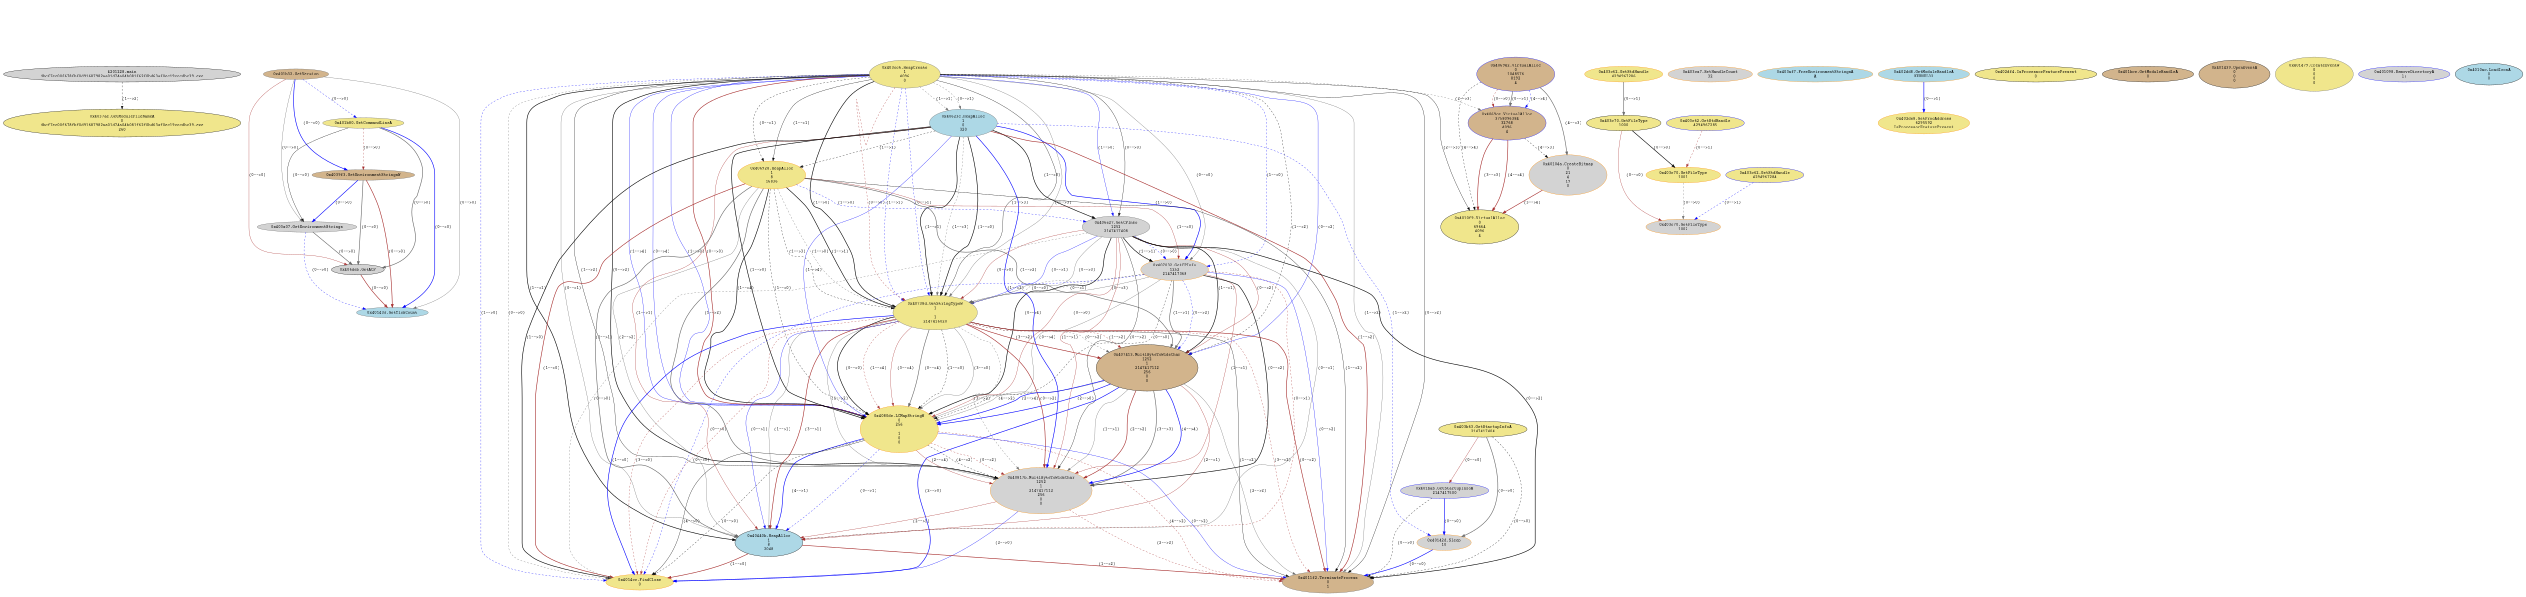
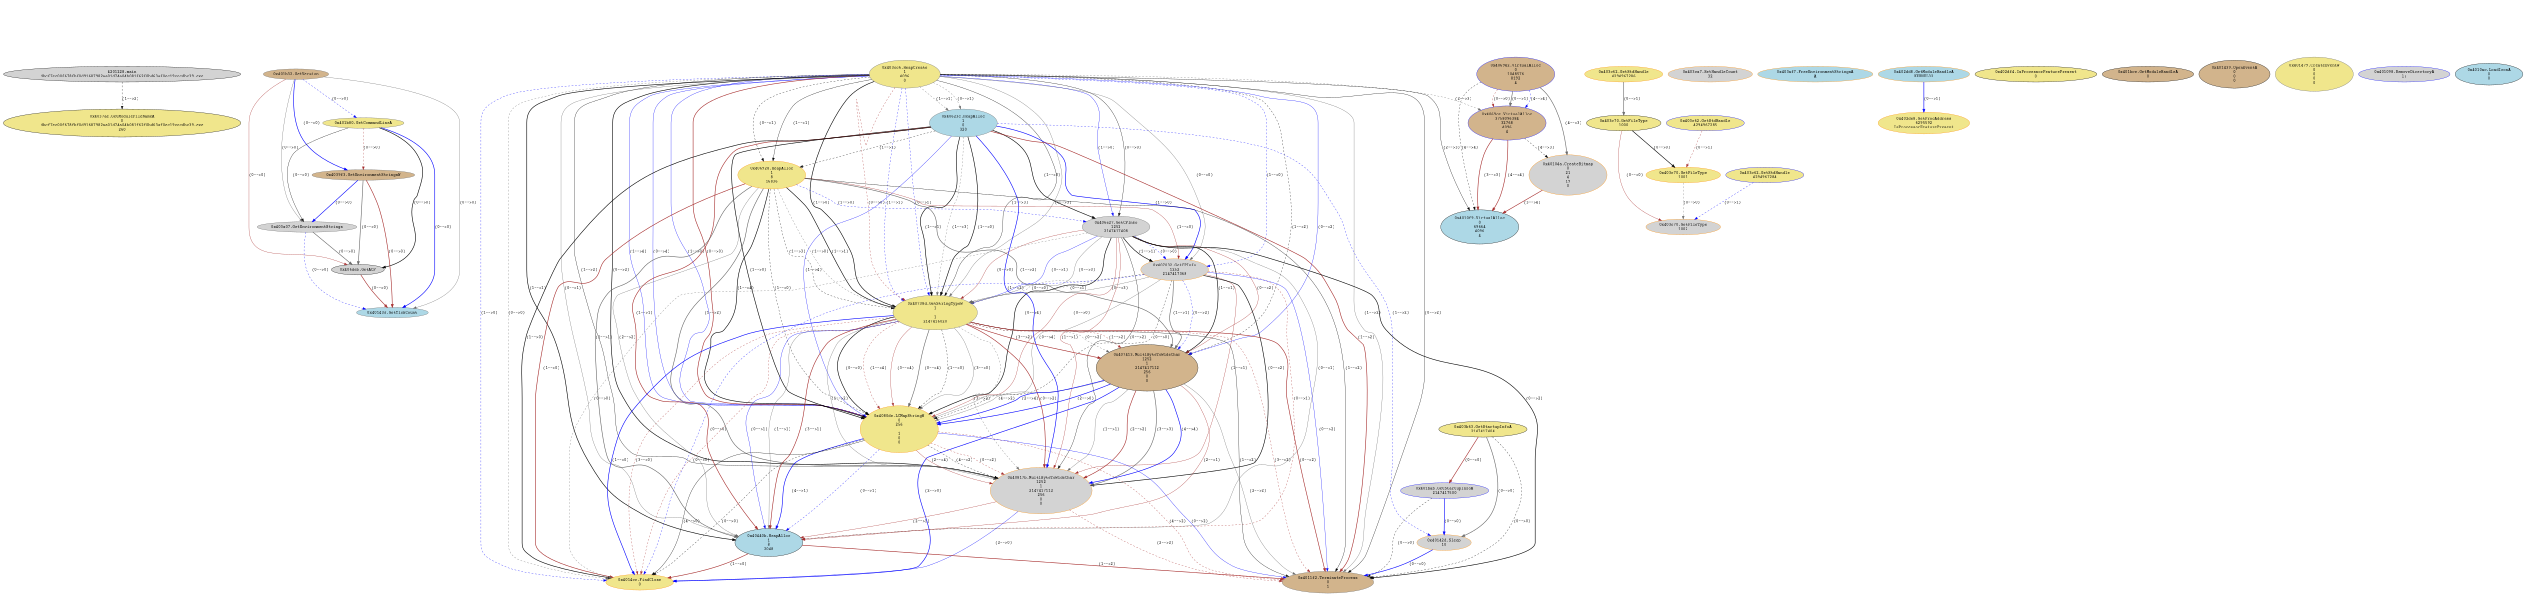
(417, 195) -> (417, 195)
(1480, 227) -> (1480, 227)
(674, 271) -> (674, 271)
(1465, 459) -> (1465, 459)
